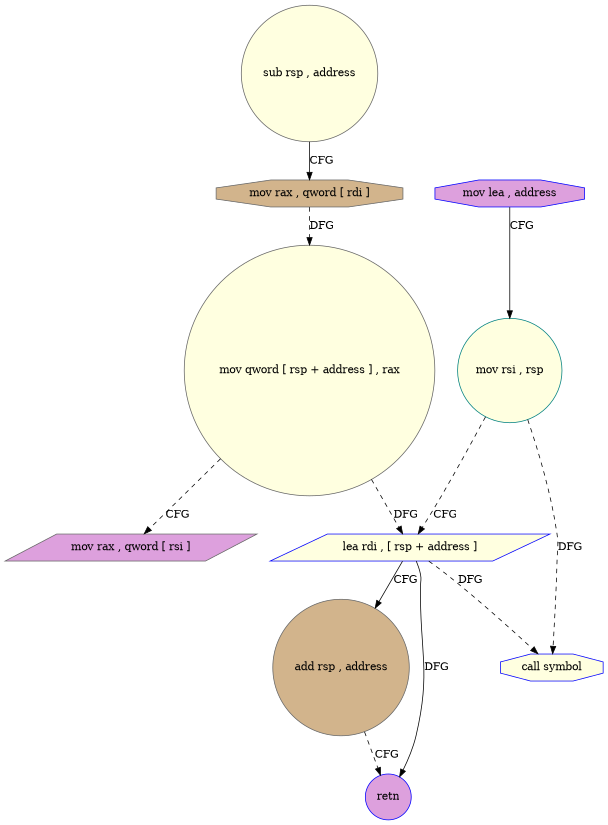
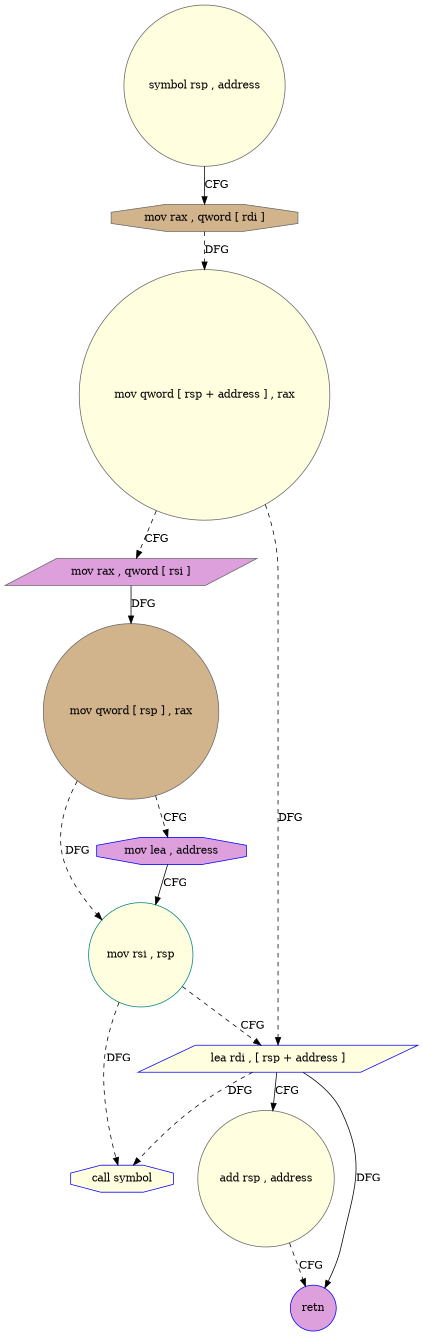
(310, 73) -> (205, 86)
(341, 668) -> (266, 1179)
none -> (131, 711)
